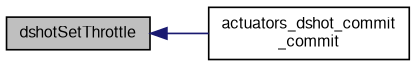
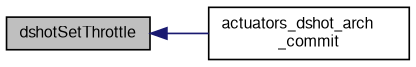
(309, 33) -> (309, 33)
